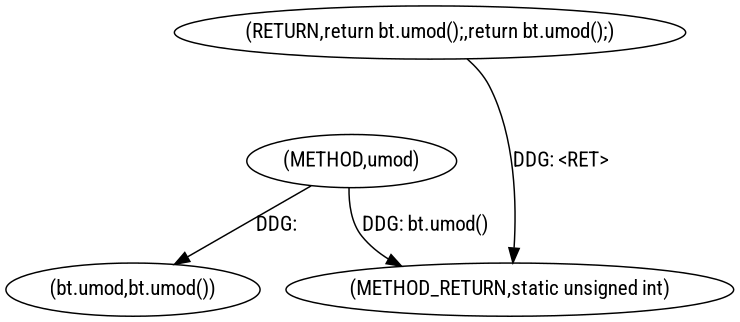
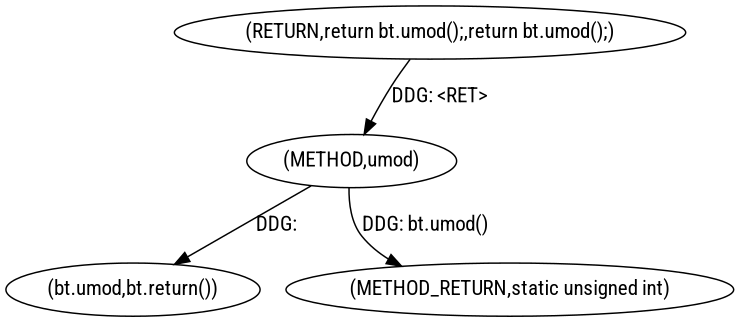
(509, 148) -> (389, 89)
(133, 290) -> (133, 290)
